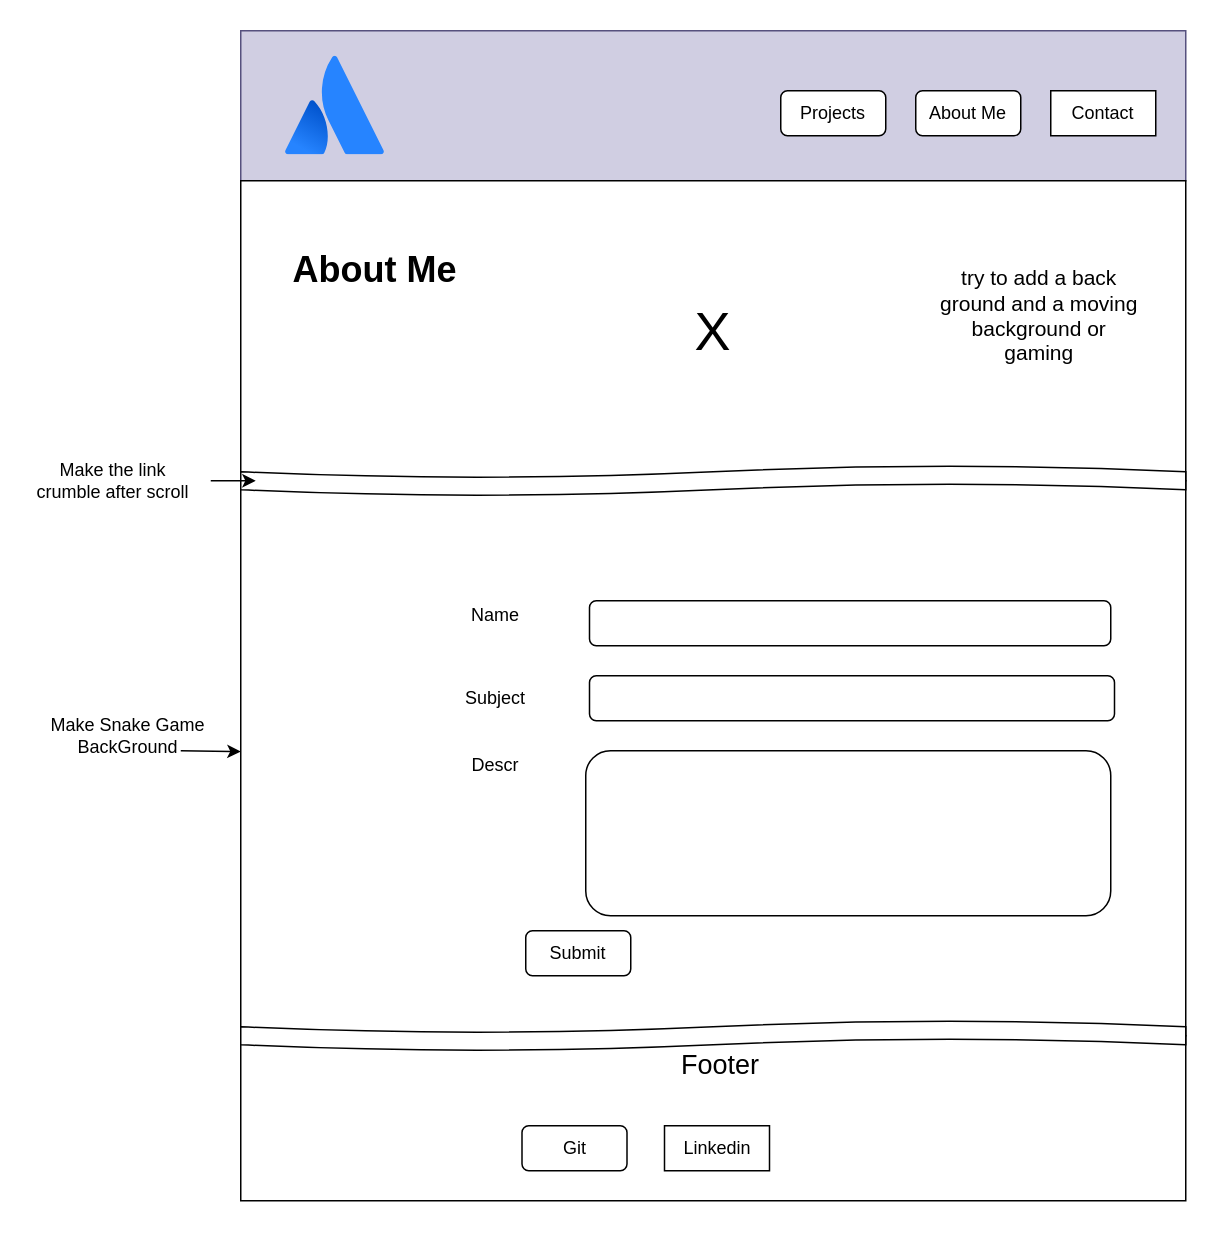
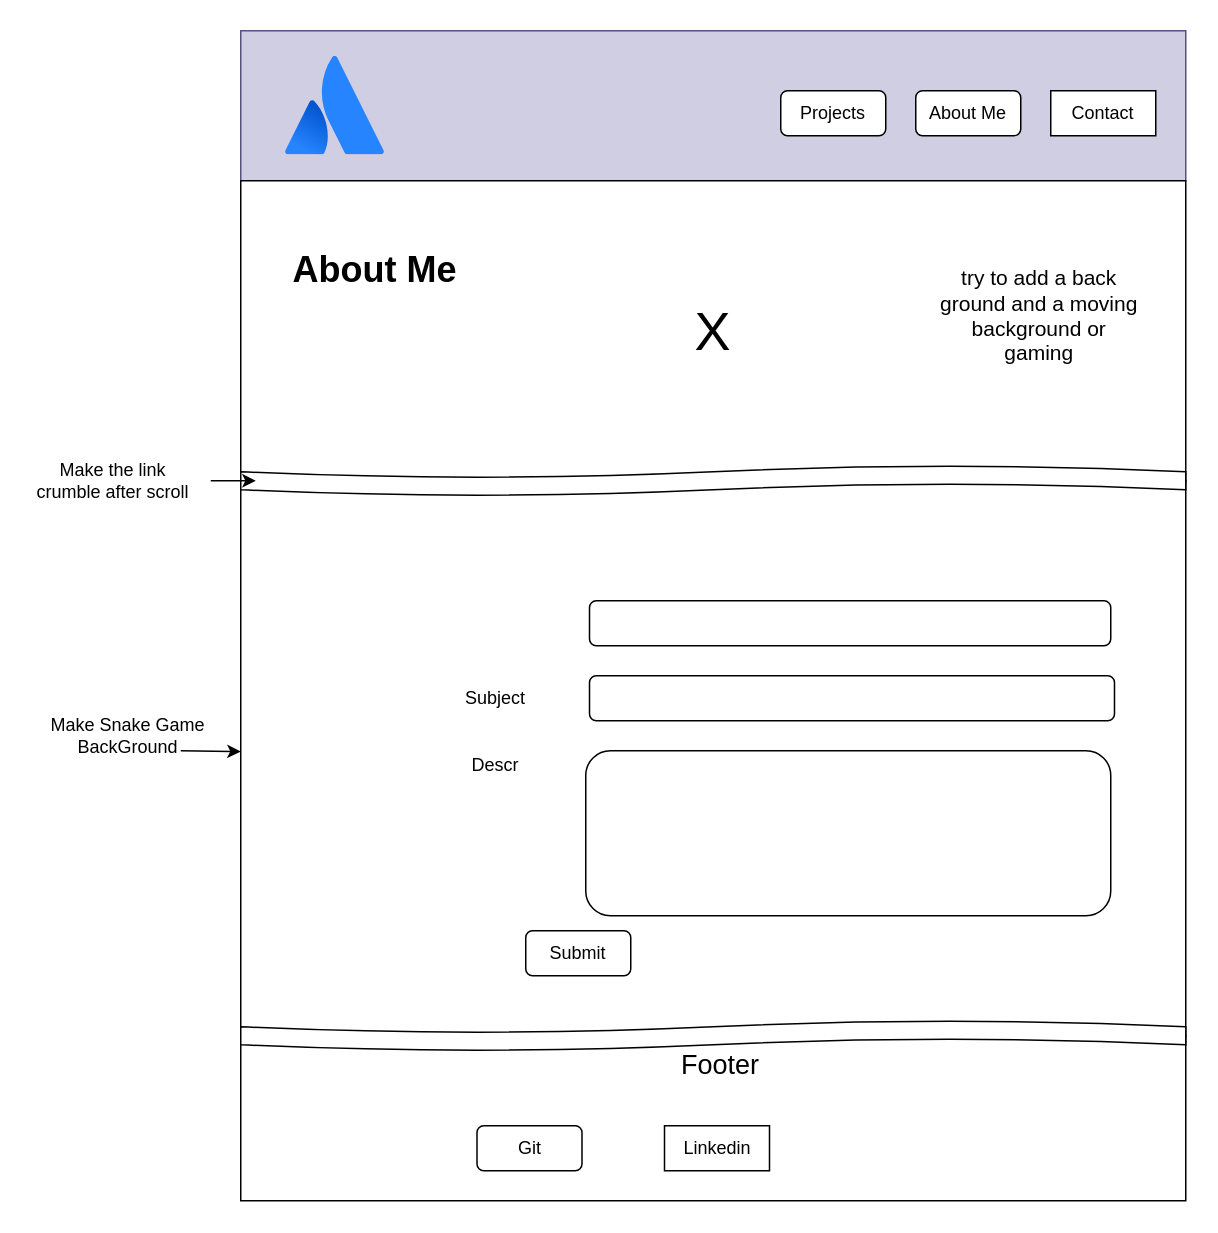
(496, 616) -> none
(575, 1148) -> (530, 1148)
